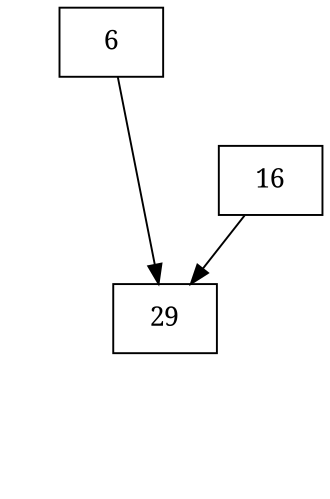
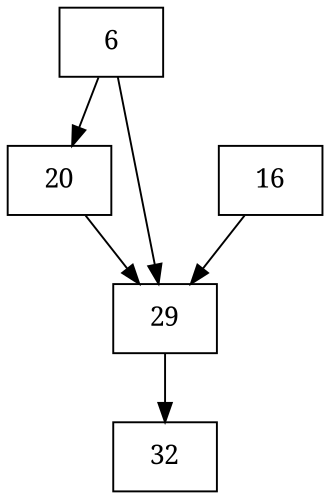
none -> (60, 180)
none -> (165, 457)
